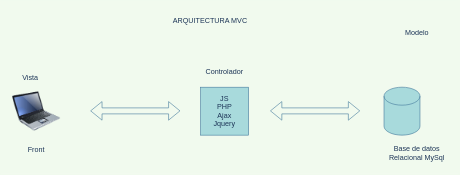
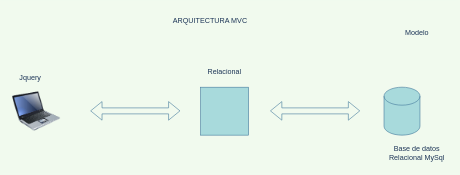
(225, 72) -> (225, 72)
(30, 78) -> (30, 78)
(225, 111) -> none
(36, 150) -> none
